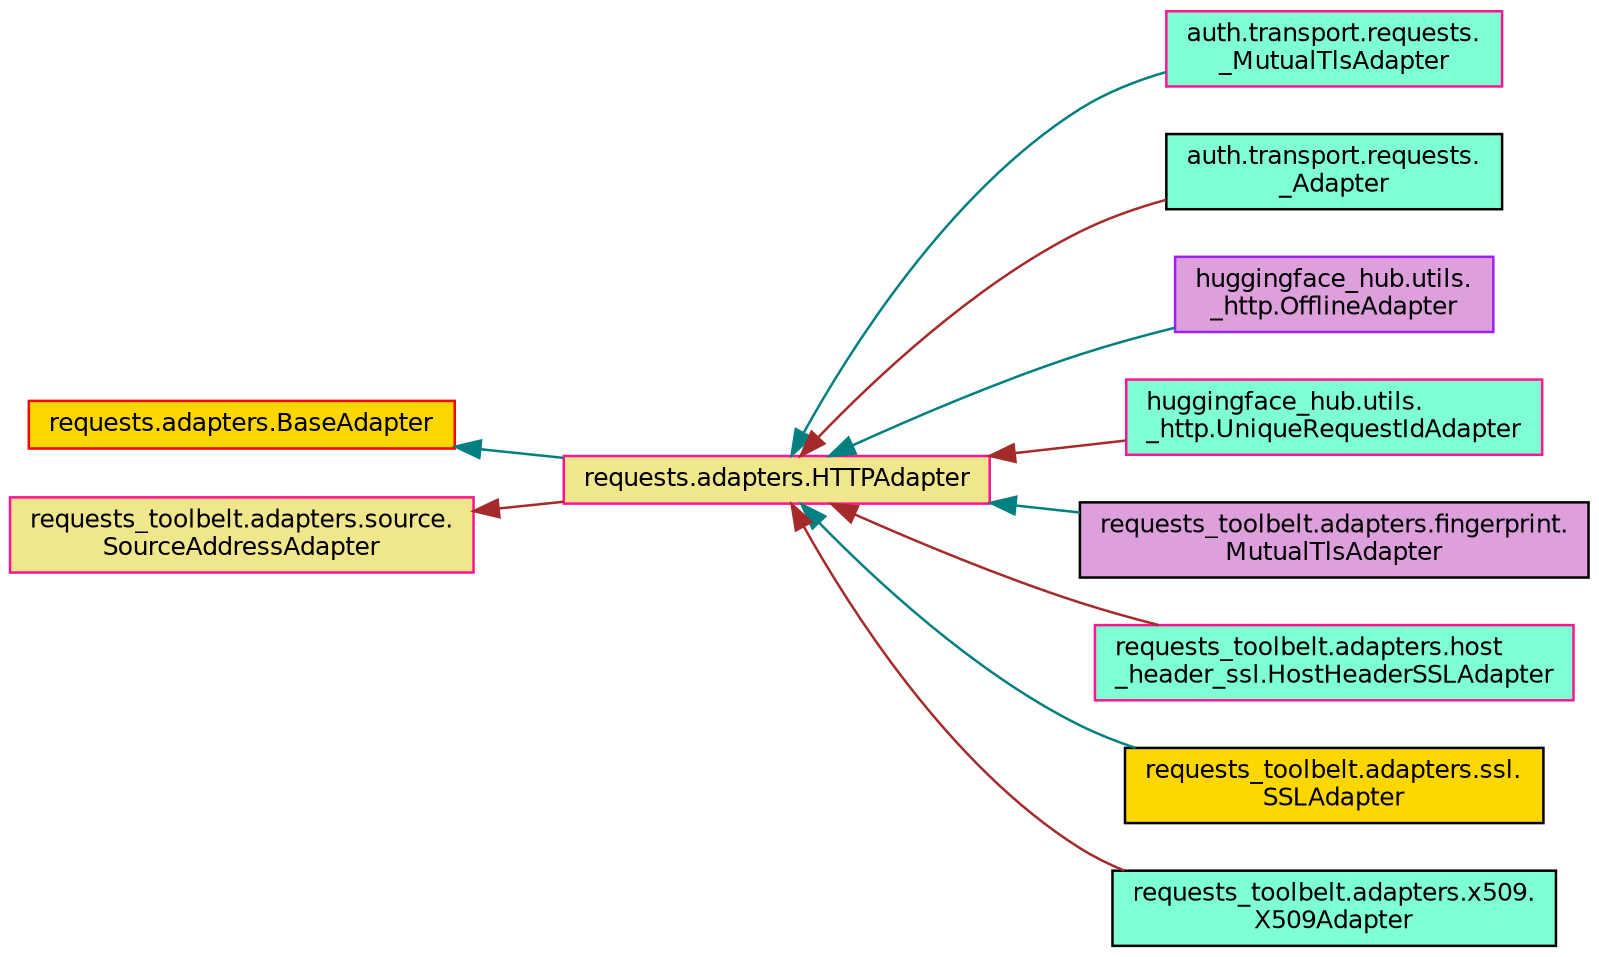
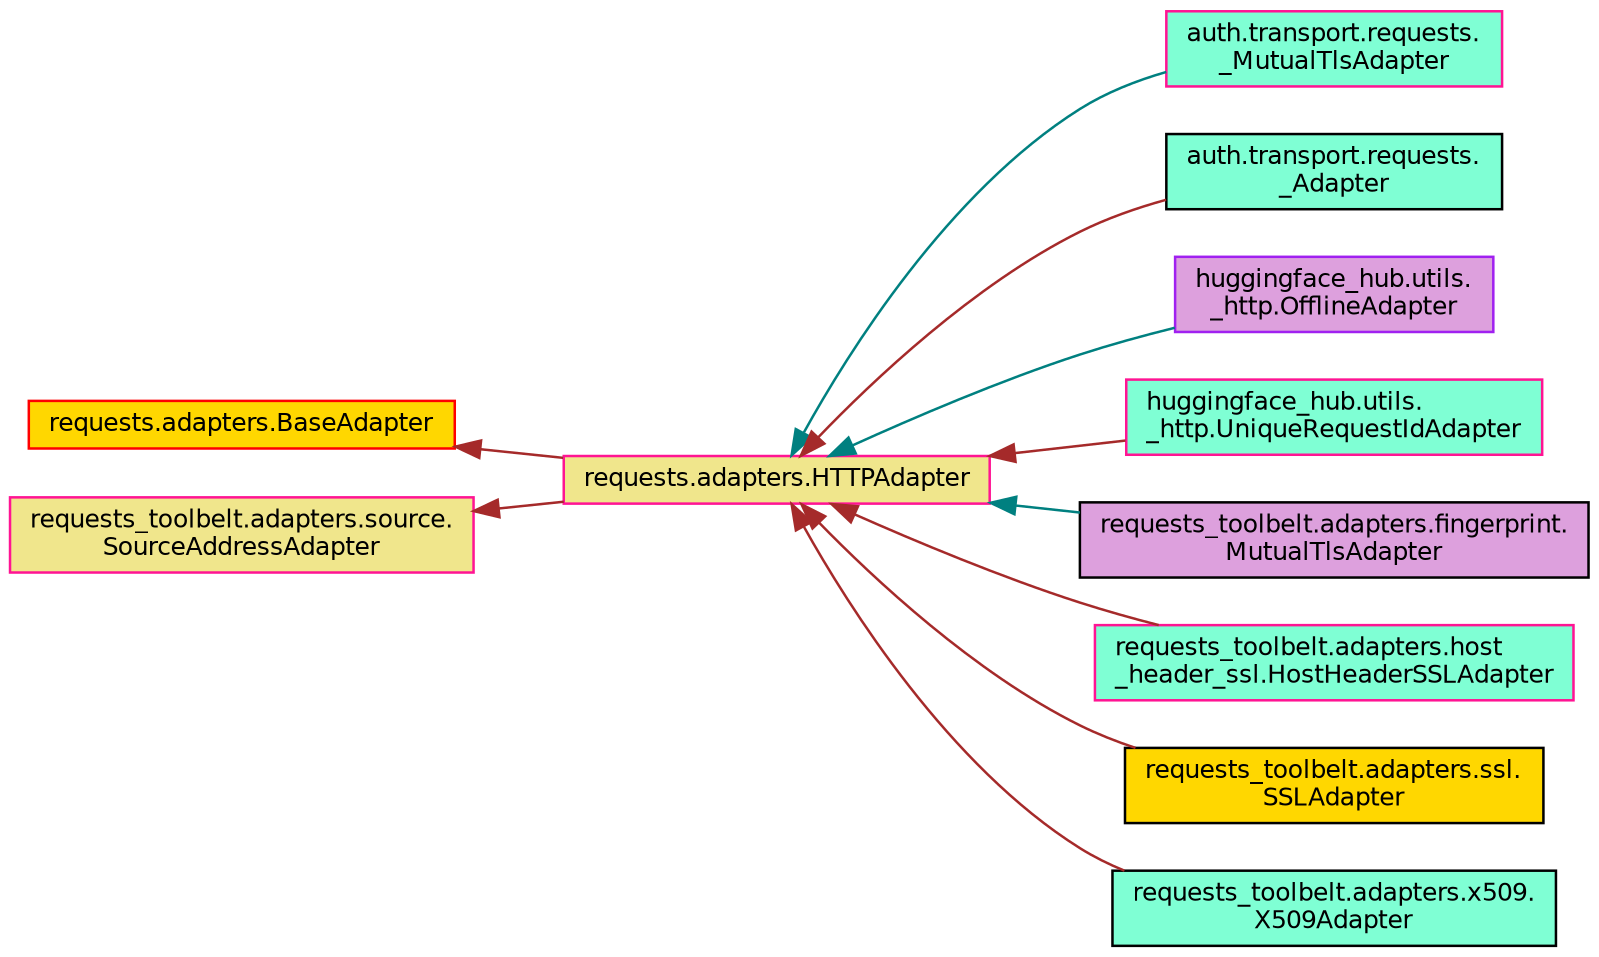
(522, 454) -> (522, 454)
(965, 653) -> (965, 653)
